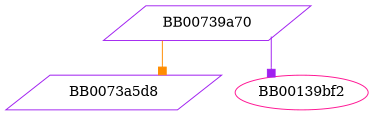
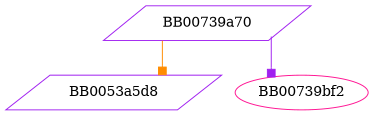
(114, 93) -> (114, 93)
(302, 93) -> (302, 93)
